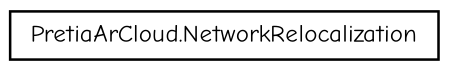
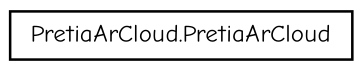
(224, 35) -> (181, 35)
